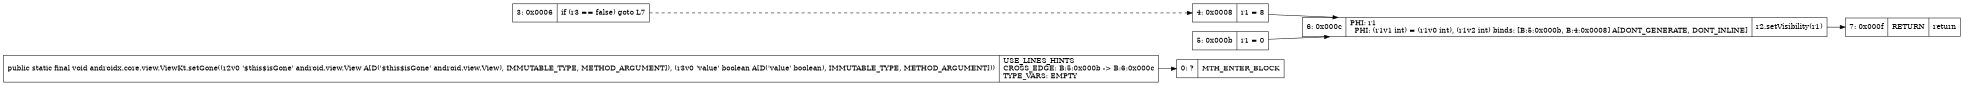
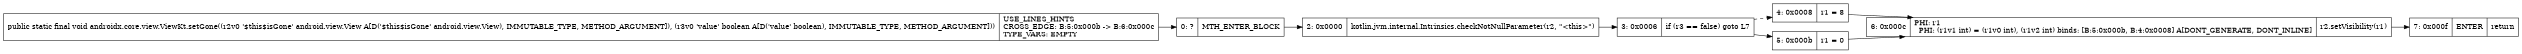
none -> (1451, 27)
(1908, 27) -> (2470, 27)
none -> (1761, 35)
